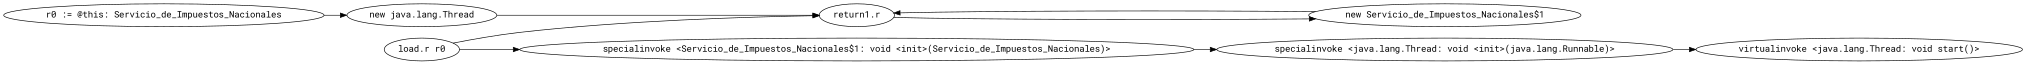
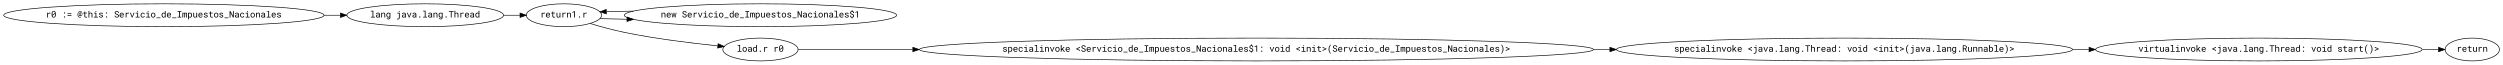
(422, 15) -> (425, 15)
(632, 23) -> (653, 38)
none -> (2472, 50)
